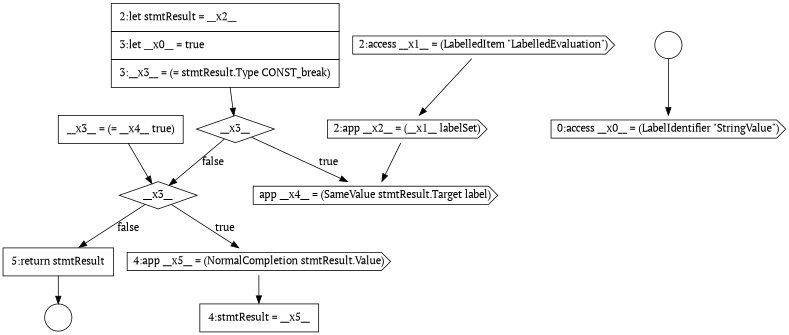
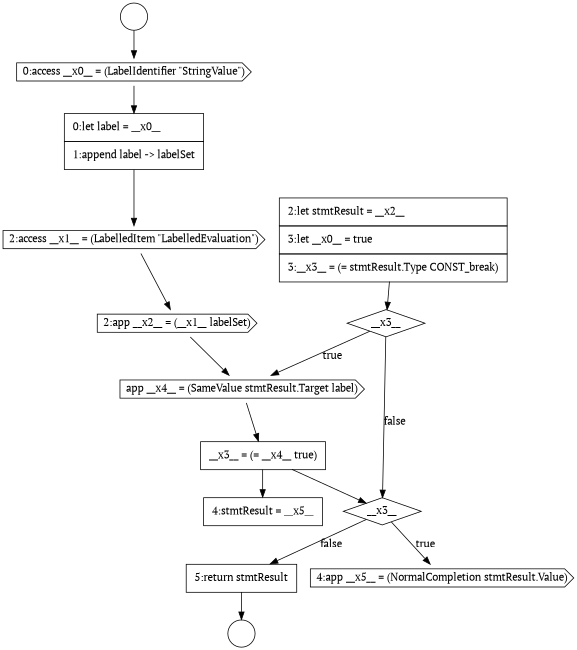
none -> (134, 142)
(259, 285) -> (263, 480)
none -> (251, 418)
